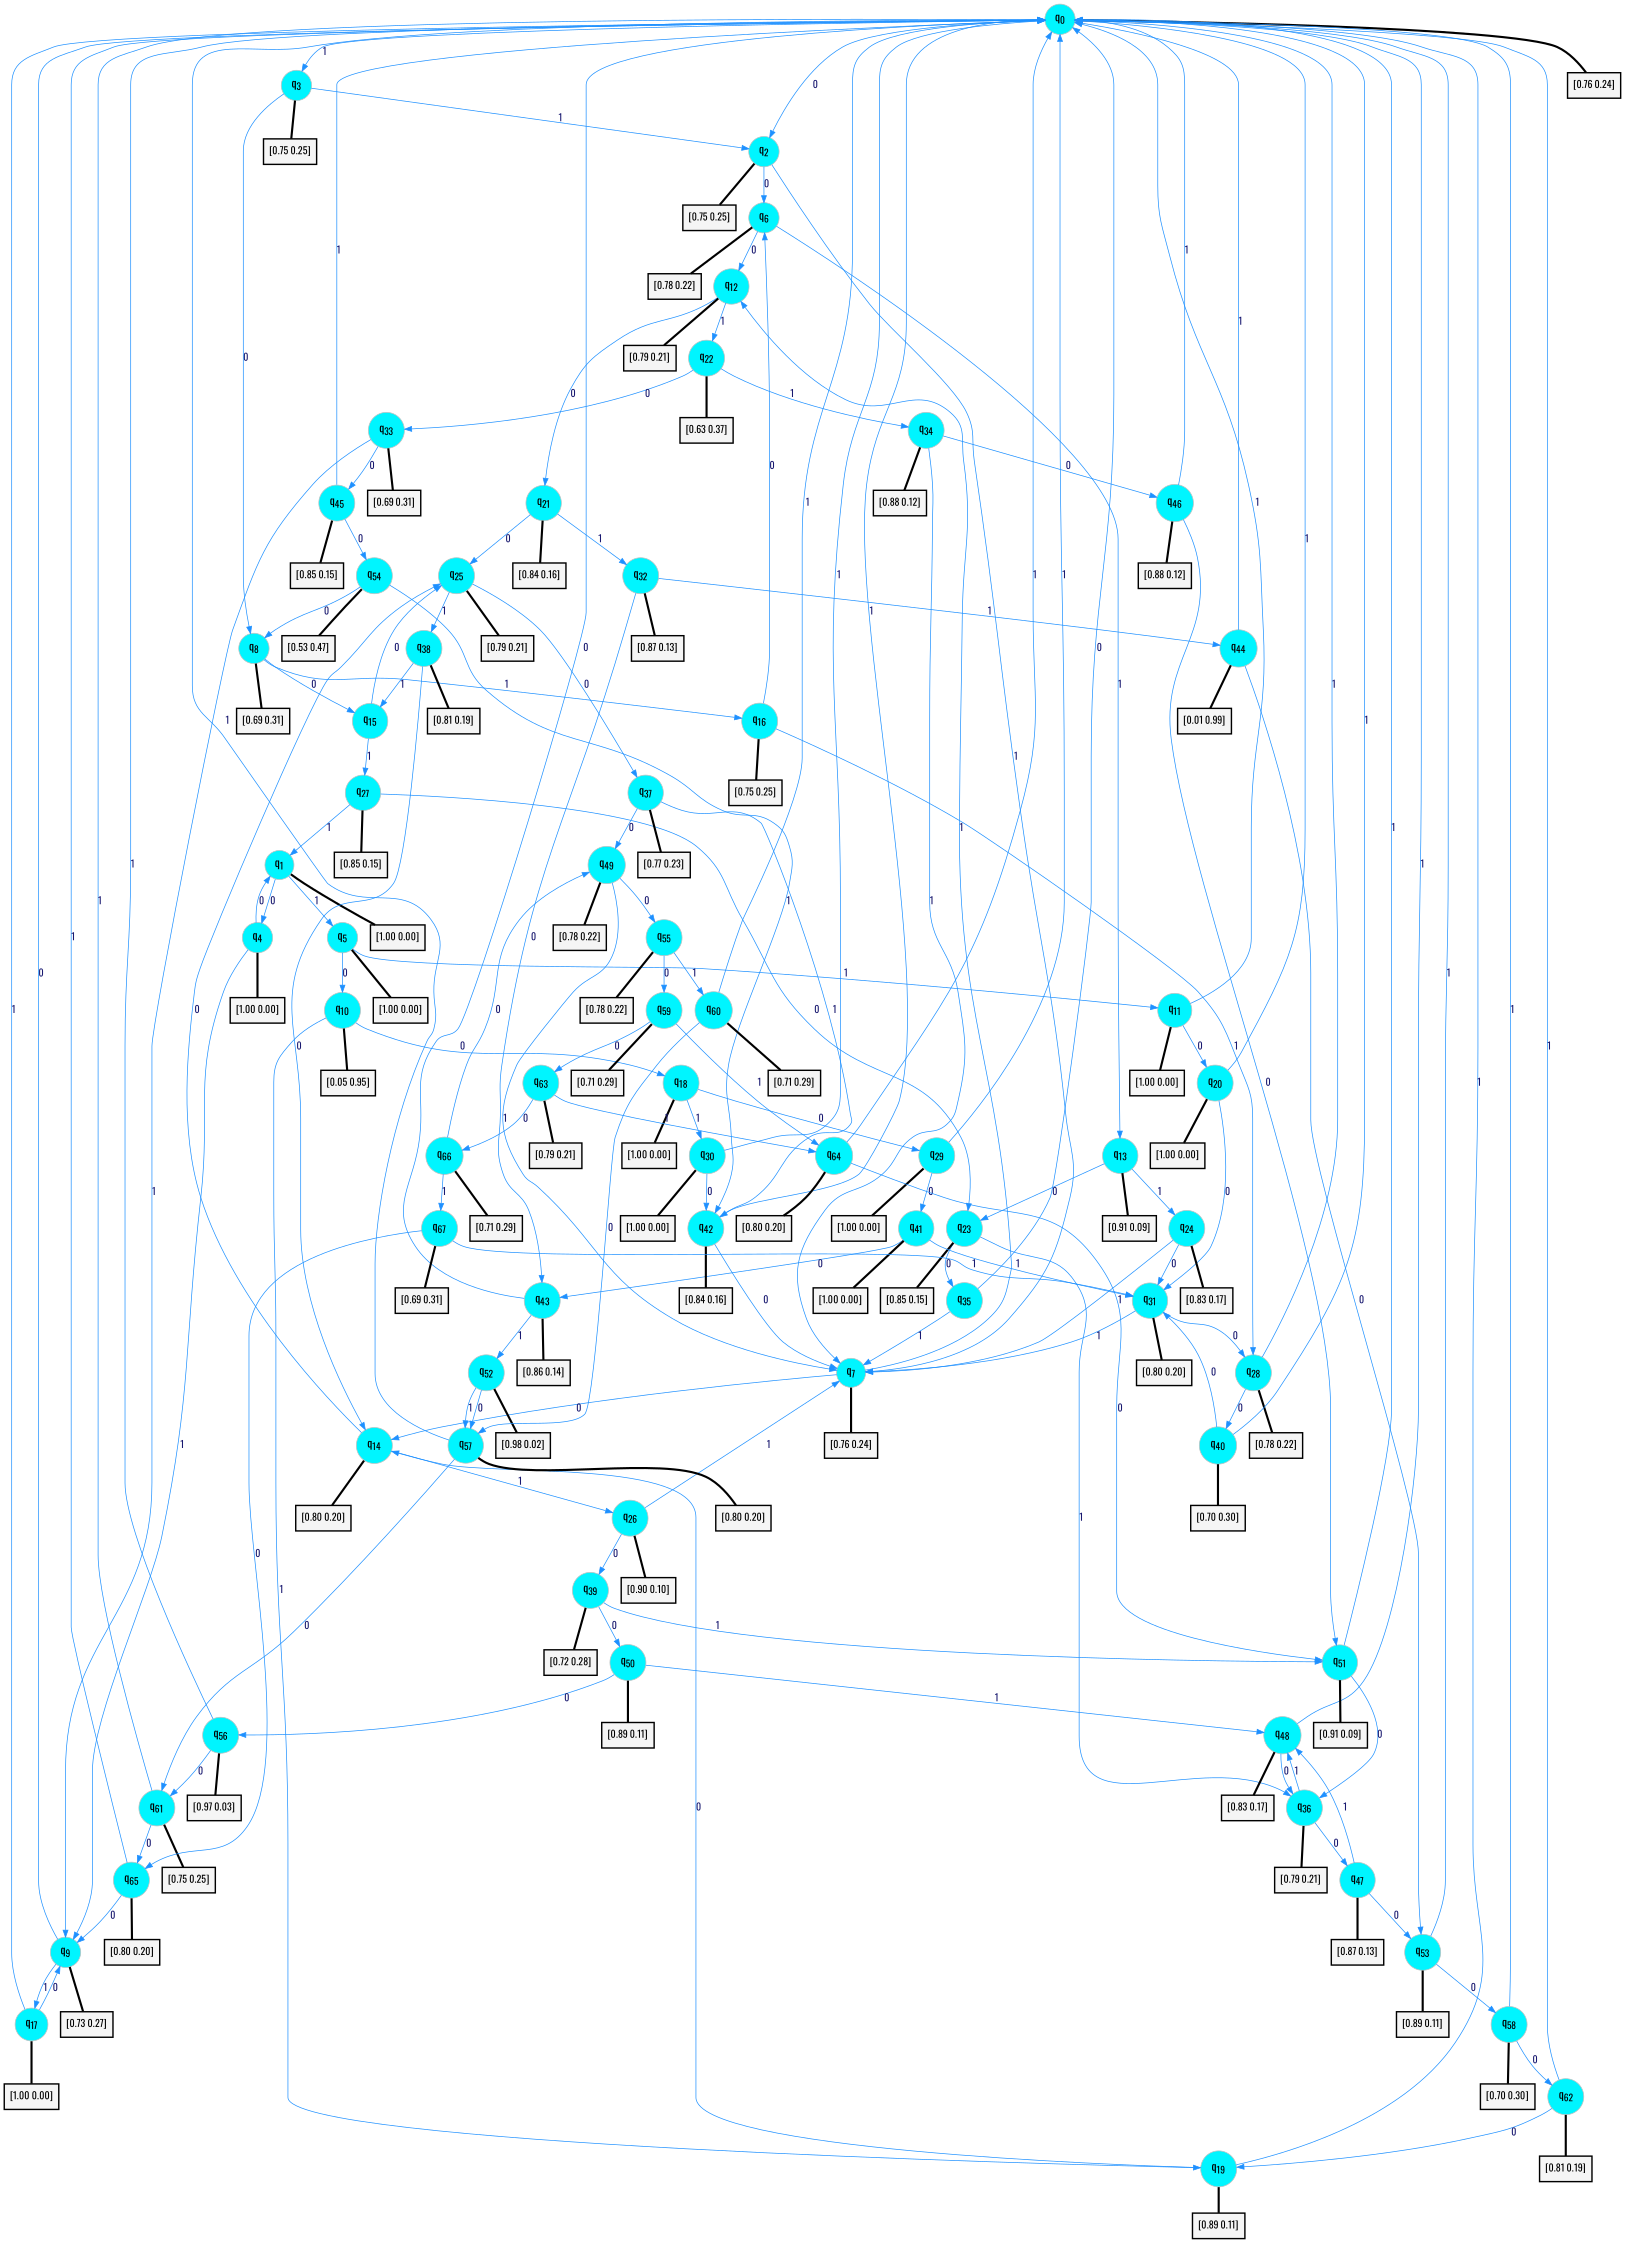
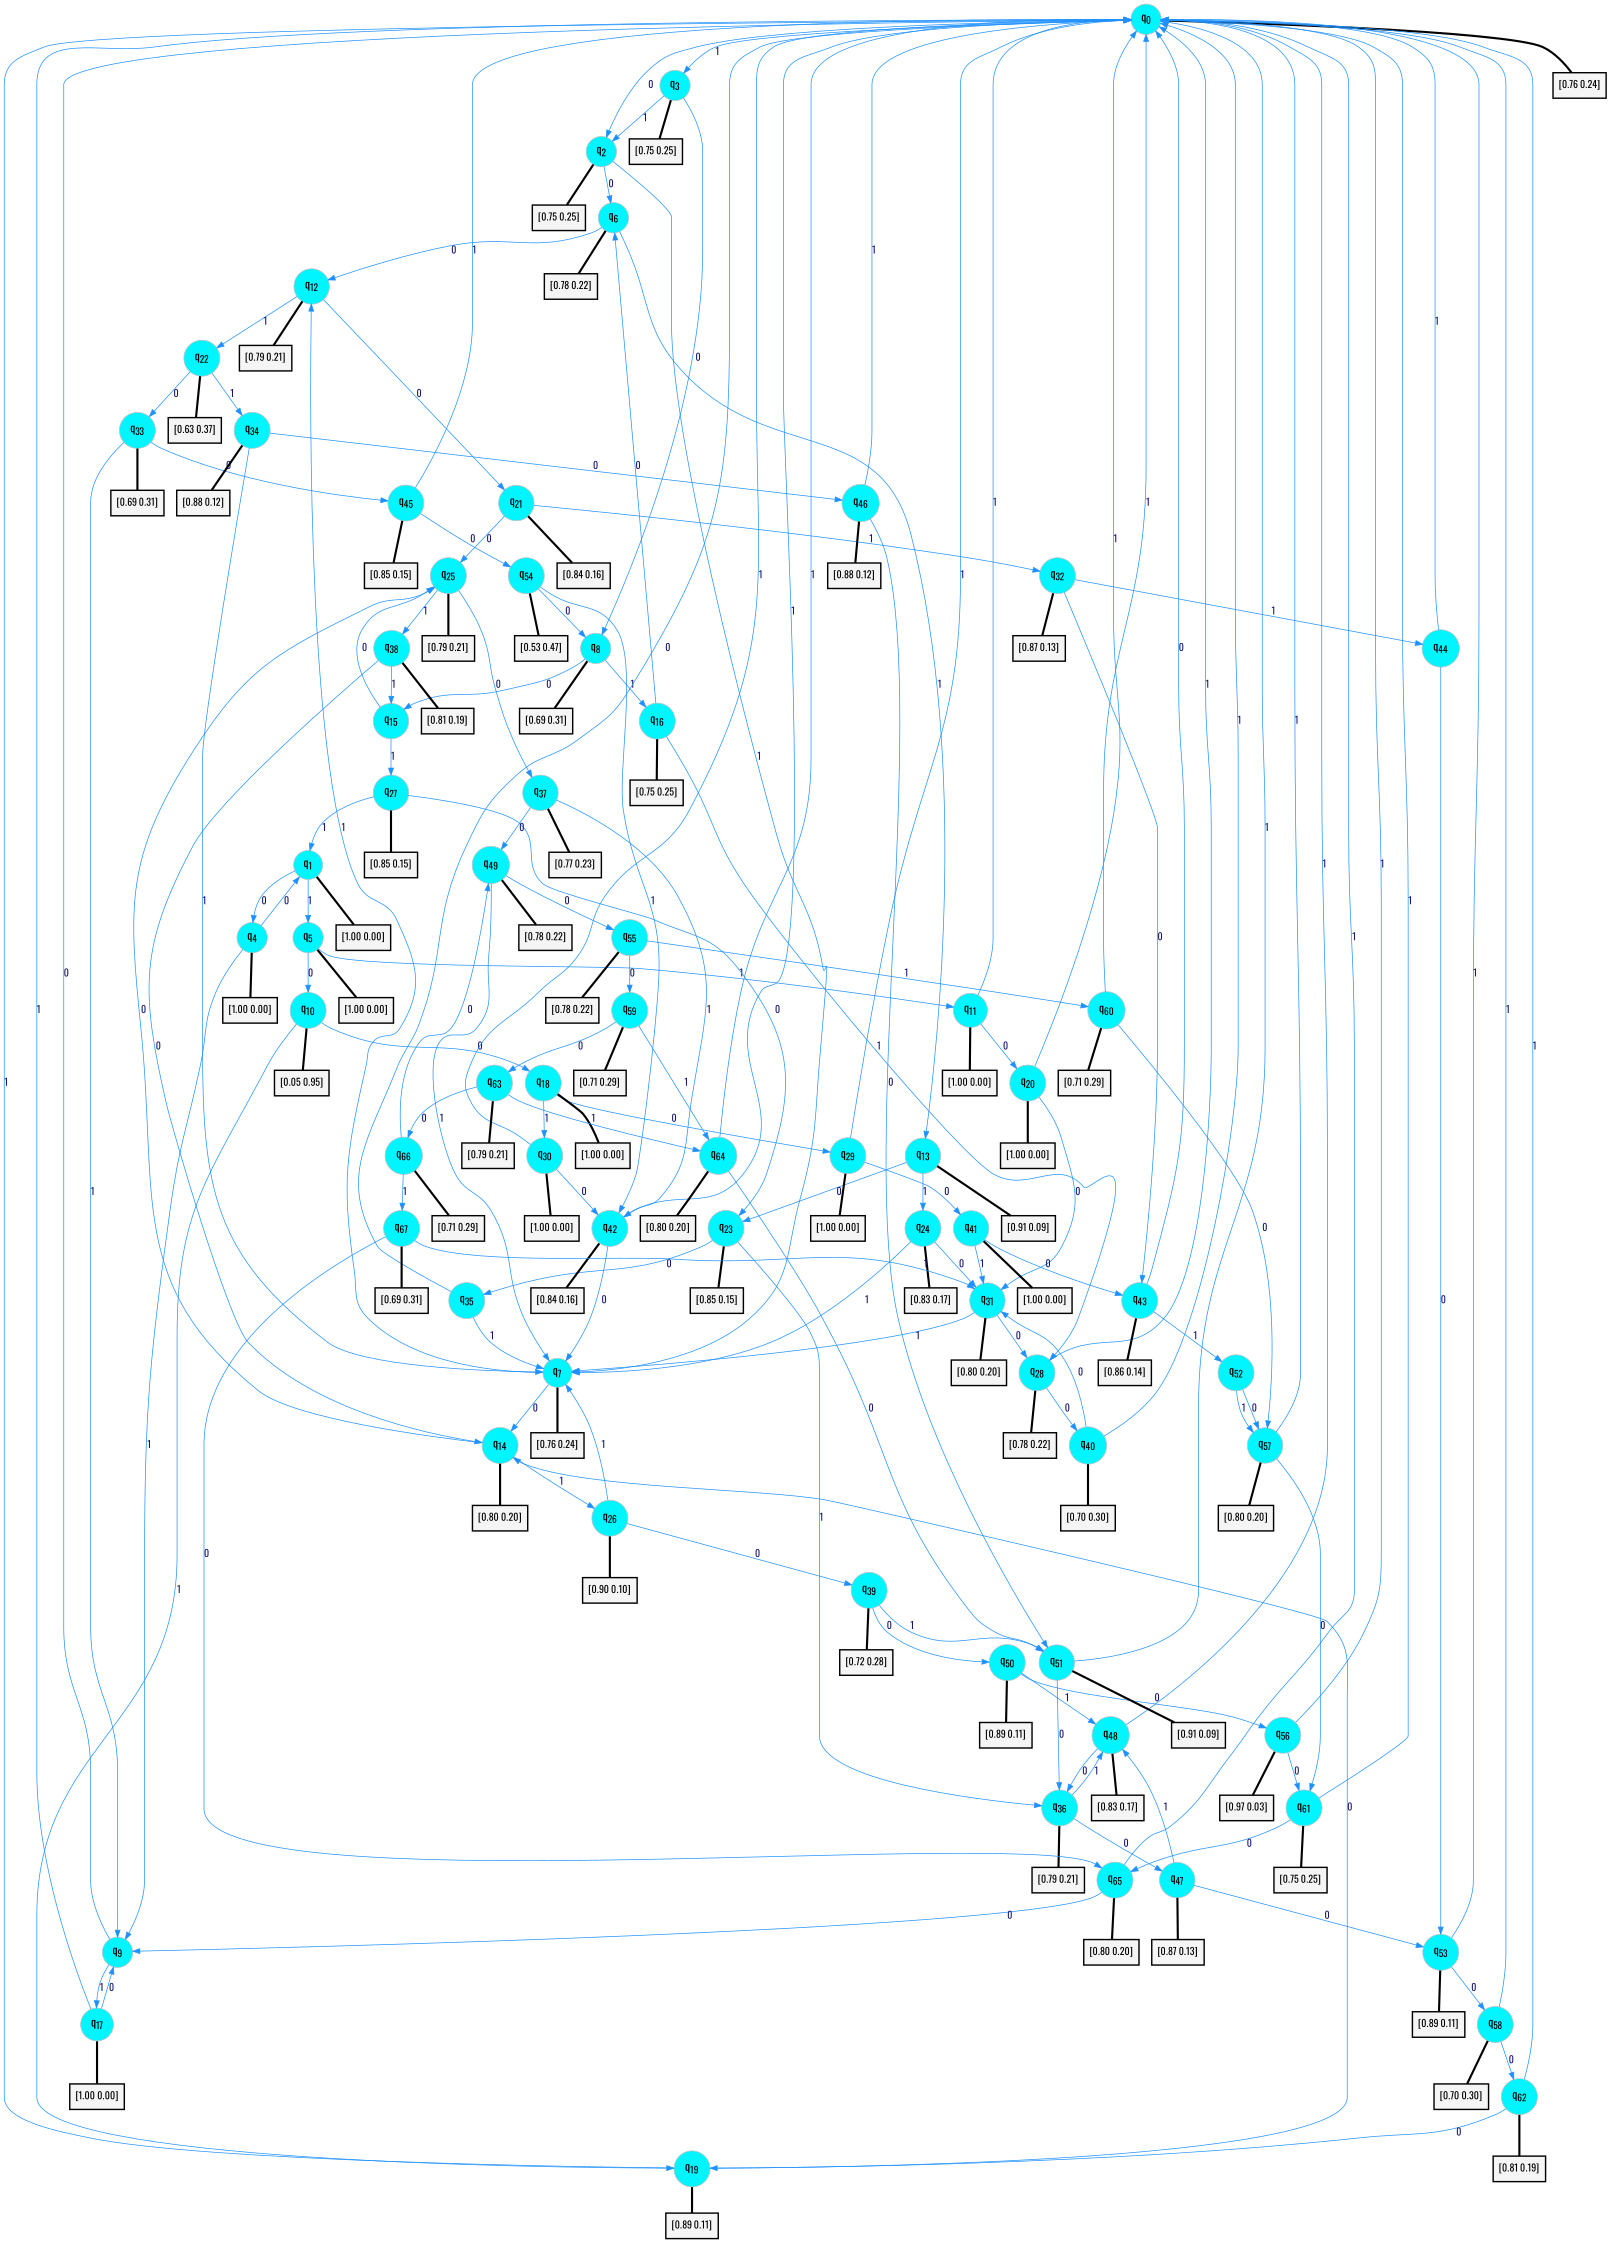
(1205, 721) -> none
(523, 1445) -> none
(87, 2025) -> none
